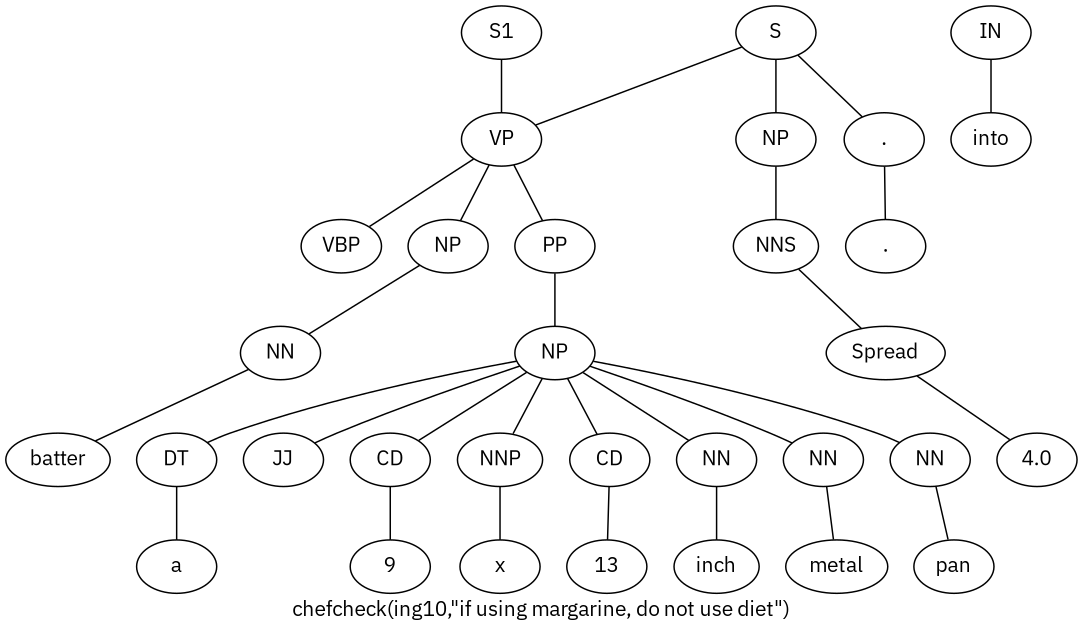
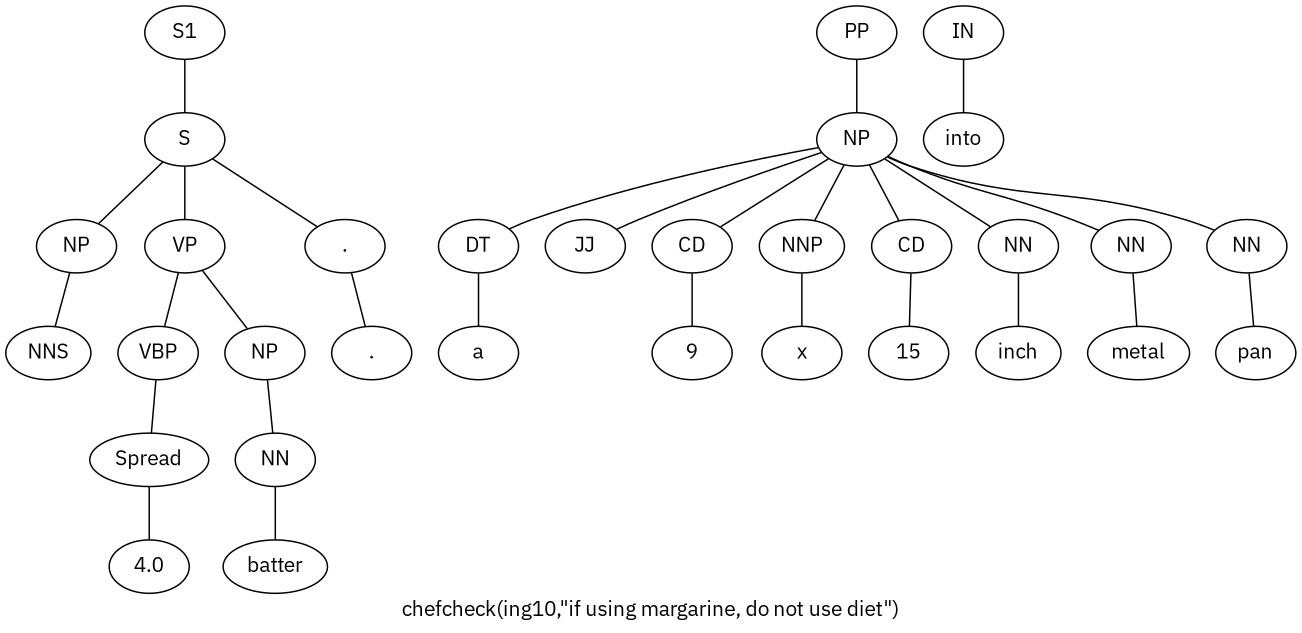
(502, 86) -> (185, 86)
(528, 193) -> none
(830, 299) -> (154, 407)
(607, 567) -> (909, 353)
